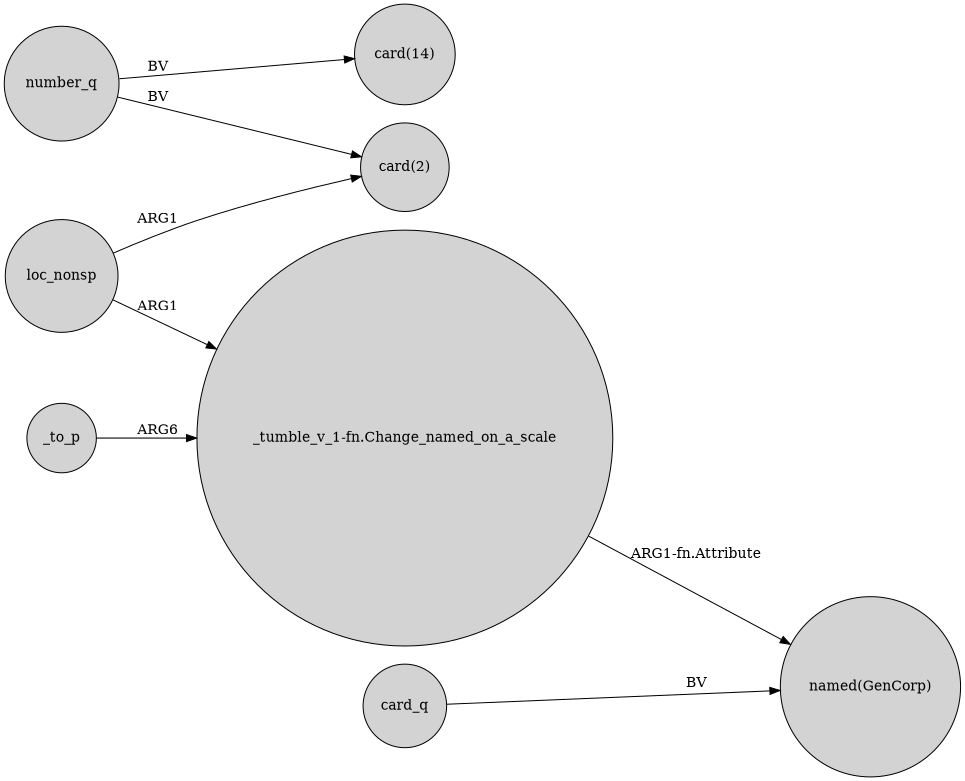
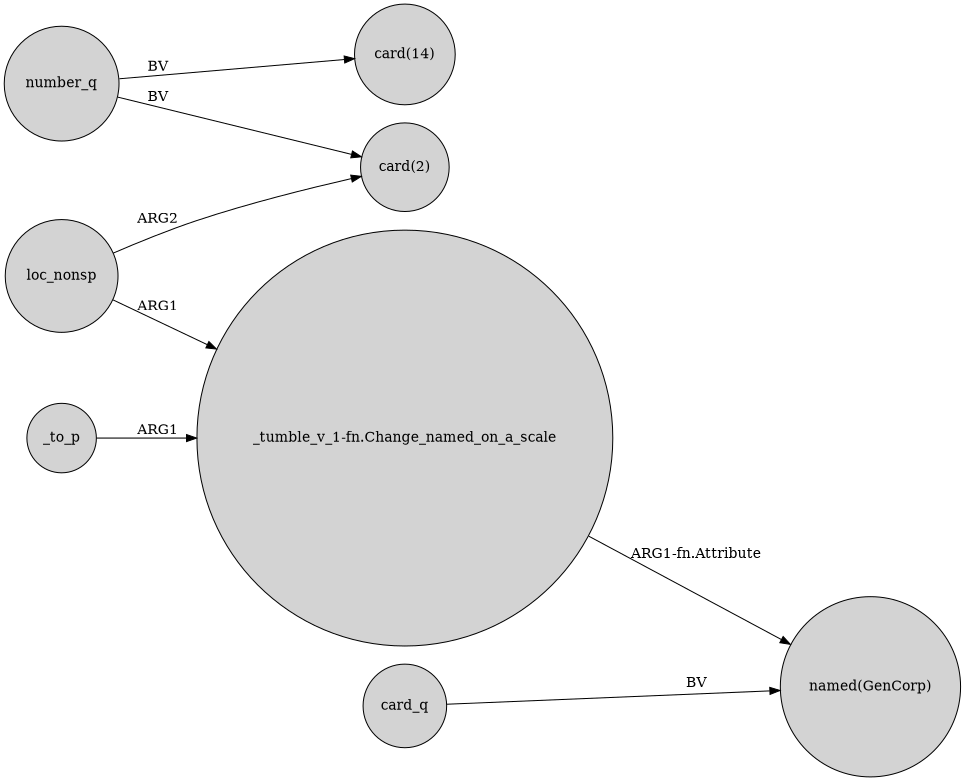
(158, 219) -> (158, 219)
(158, 431) -> (158, 431)
